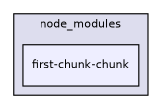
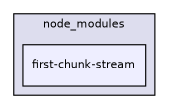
(81, 65) -> (84, 65)
